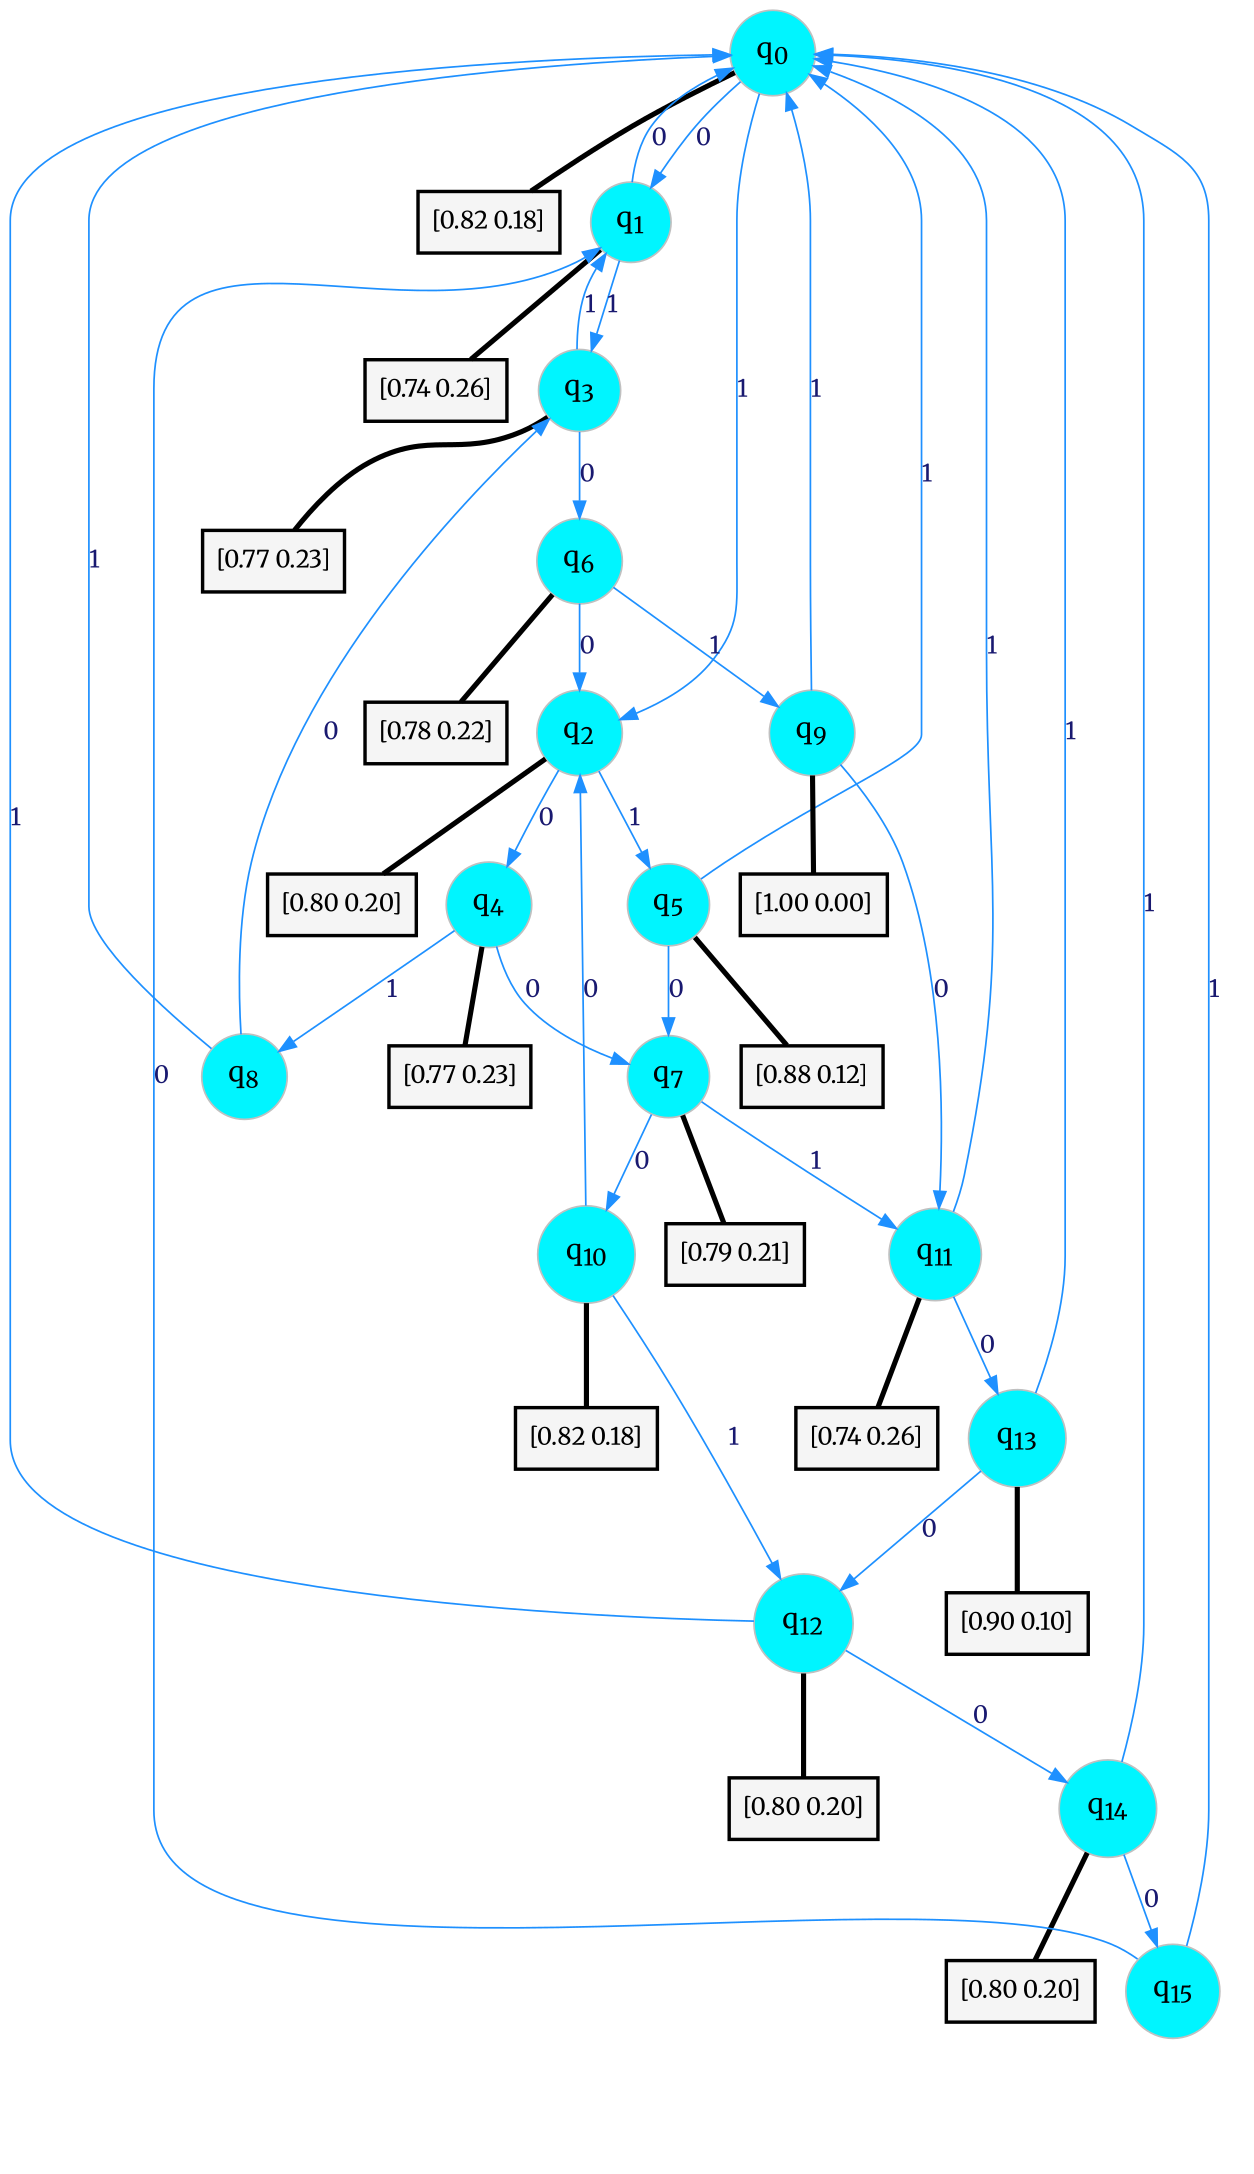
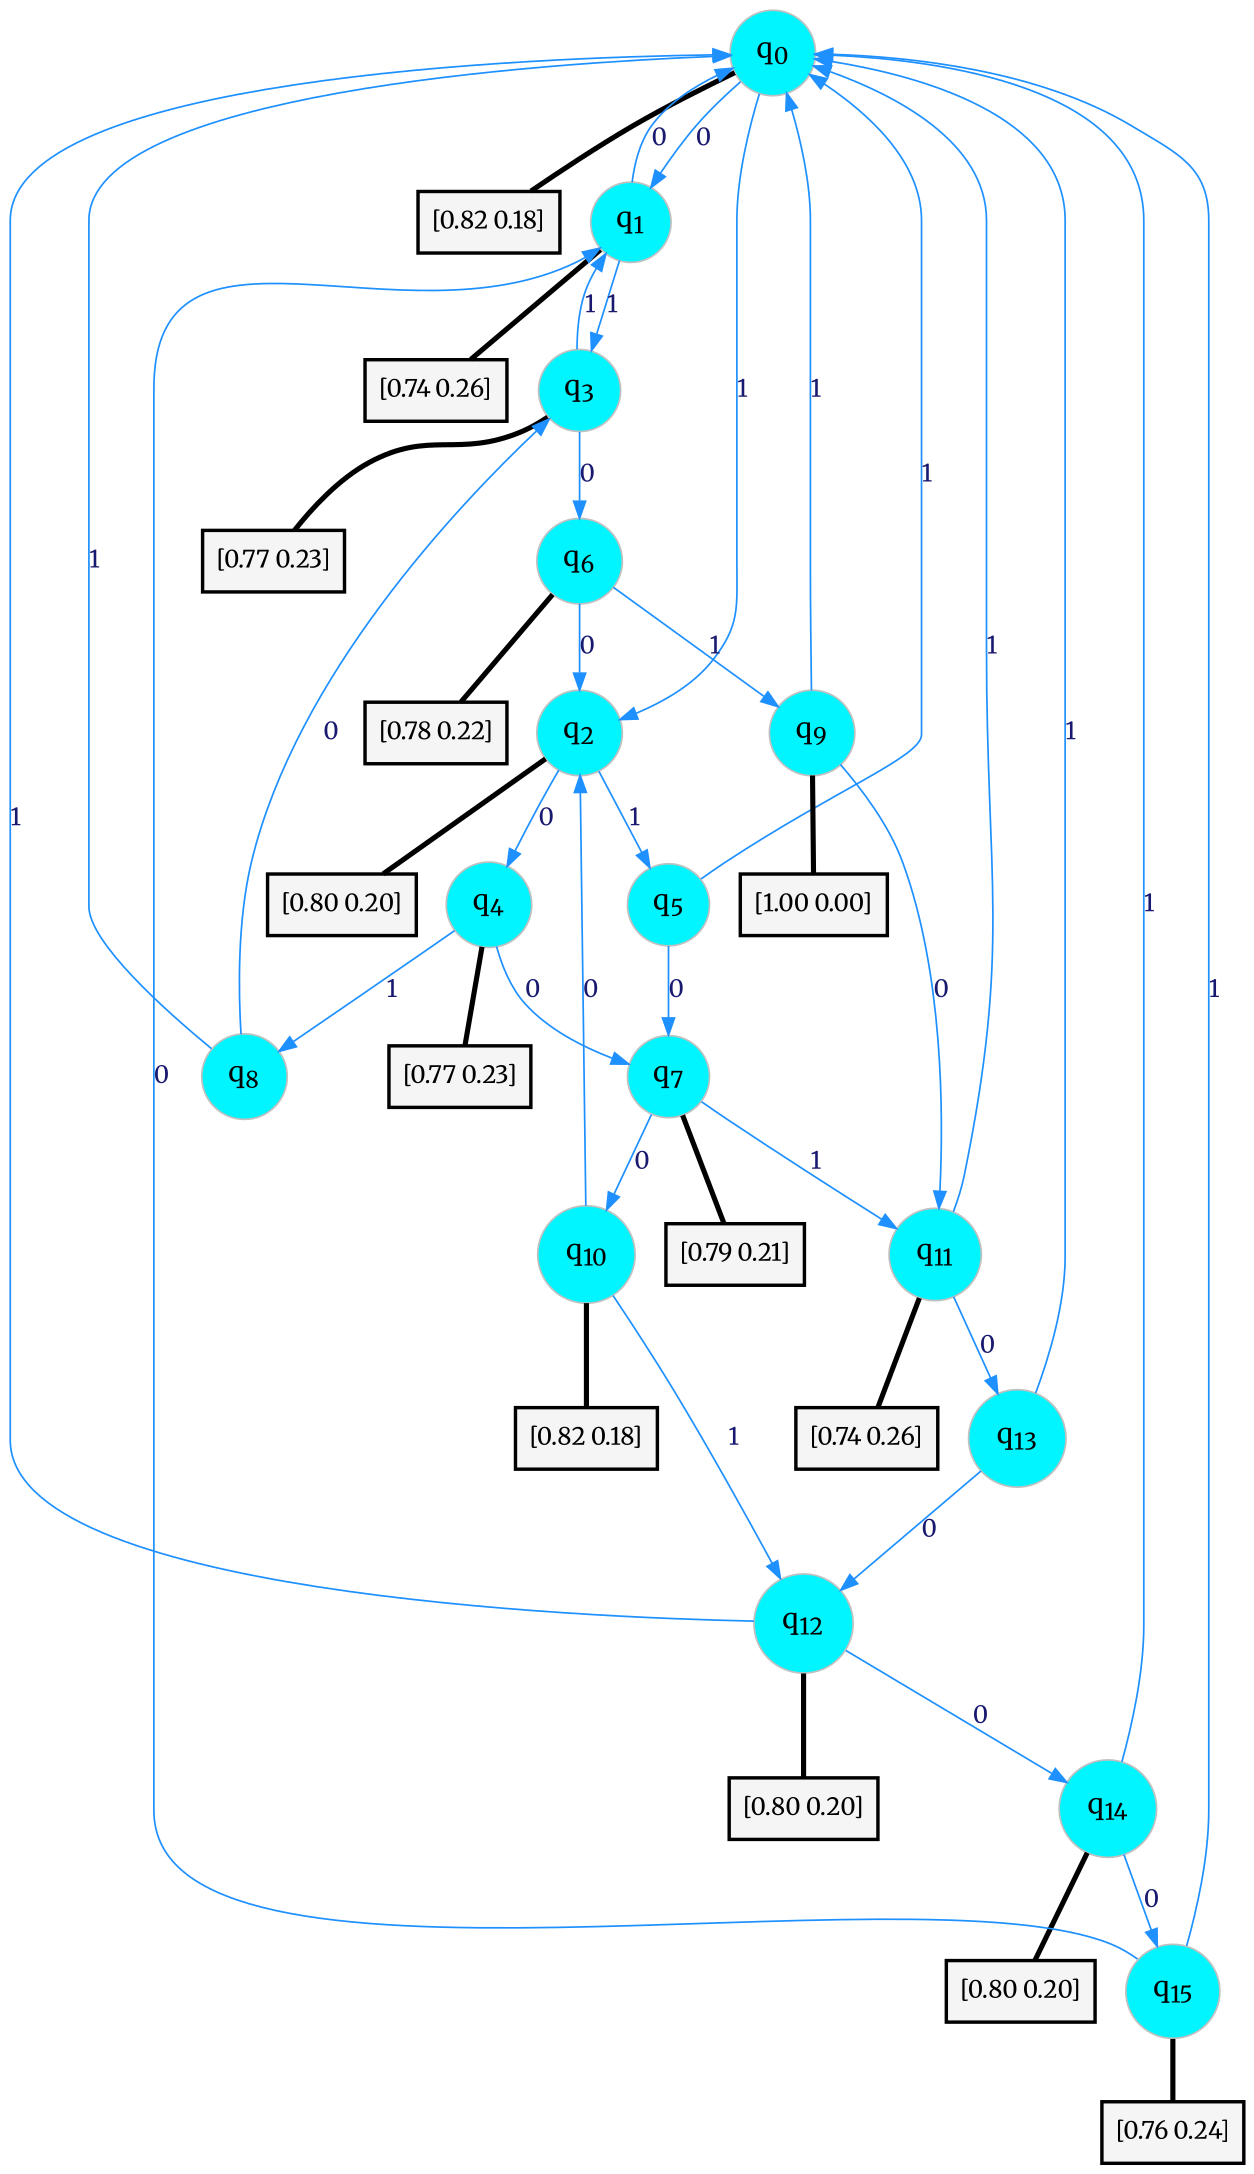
(812, 1077) -> none
(1017, 1624) -> none
none -> (1173, 2133)
